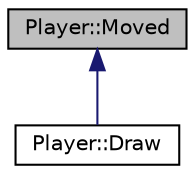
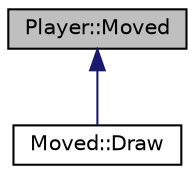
(97, 145) -> (97, 145)
